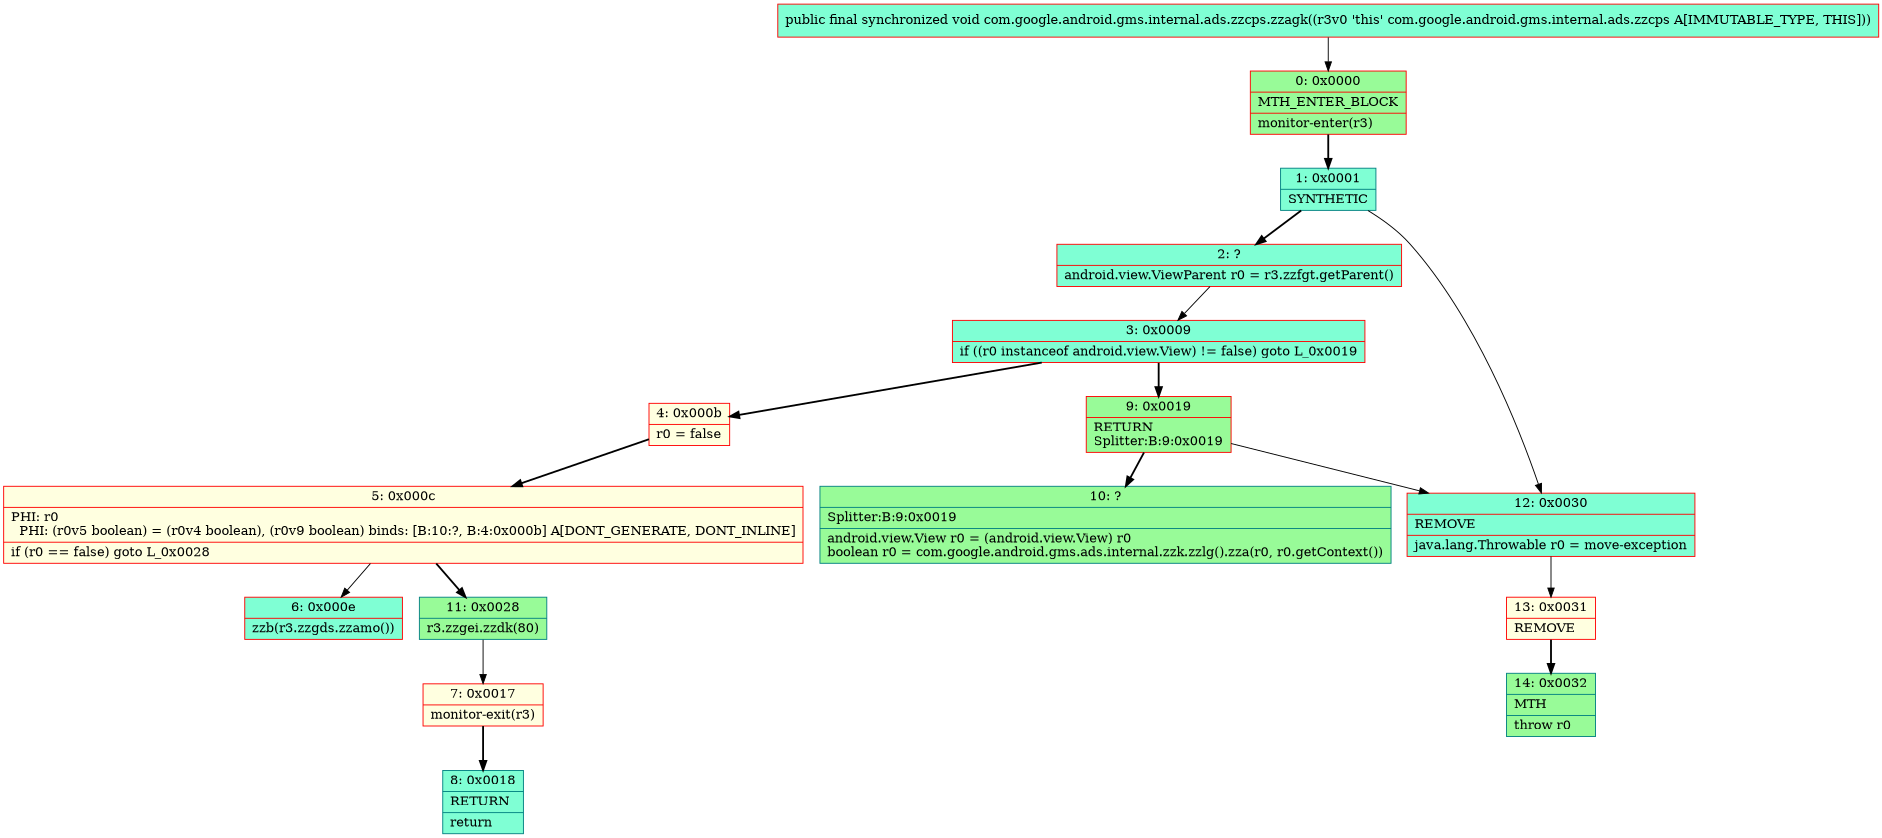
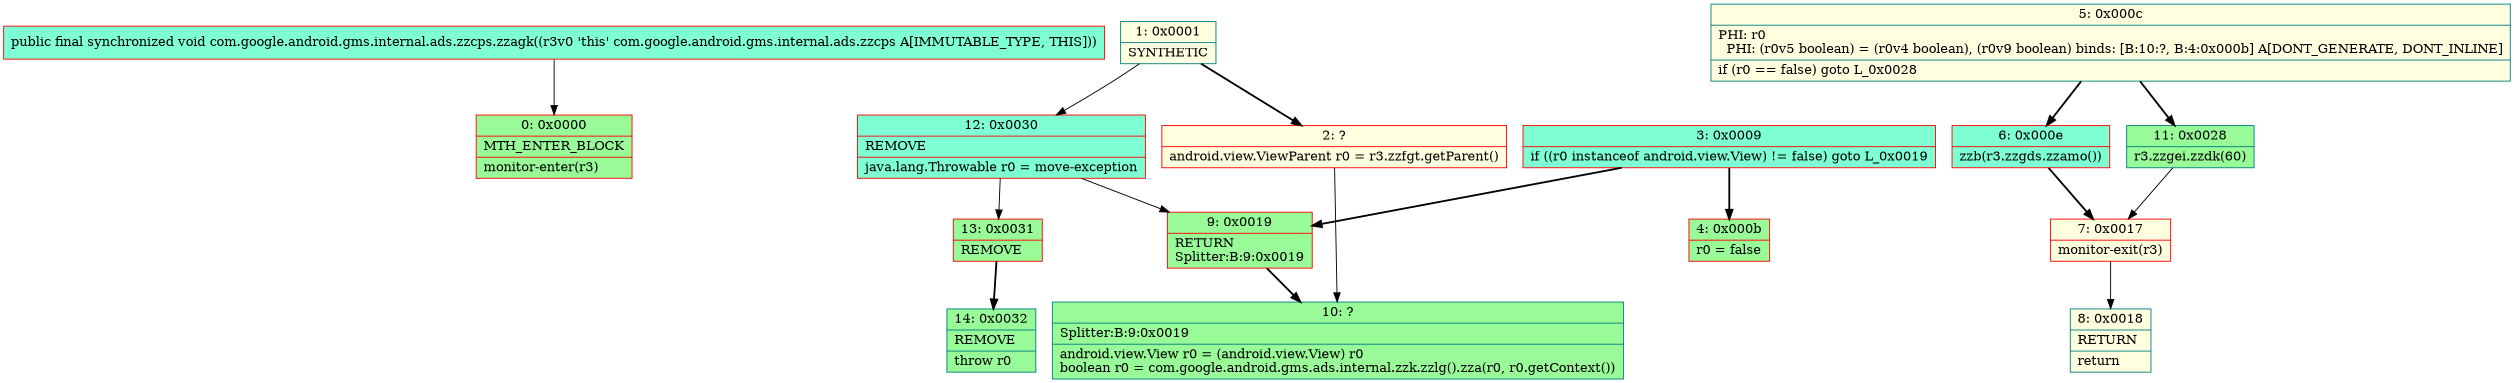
(1328, 147) -> none
(1328, 189) -> (1168, 43)
none -> (2068, 190)
(1229, 265) -> (1334, 147)
(1197, 300) -> (1336, 230)
(689, 424) -> (1729, 240)
(585, 461) -> none
(1325, 467) -> (1121, 194)
(403, 525) -> (2111, 43)
(359, 577) -> (2067, 100)
(1551, 618) -> (998, 240)
(483, 628) -> (2190, 157)
(1530, 704) -> (985, 340)
(483, 743) -> (2111, 280)
(483, 802) -> (2111, 341)
